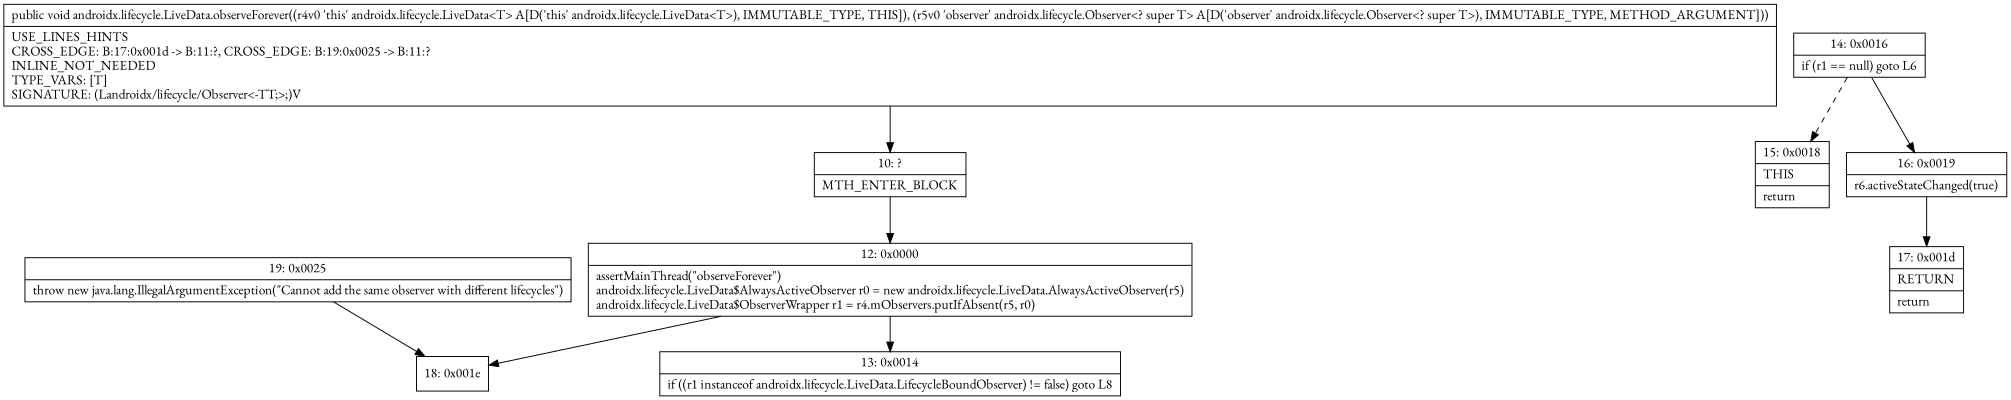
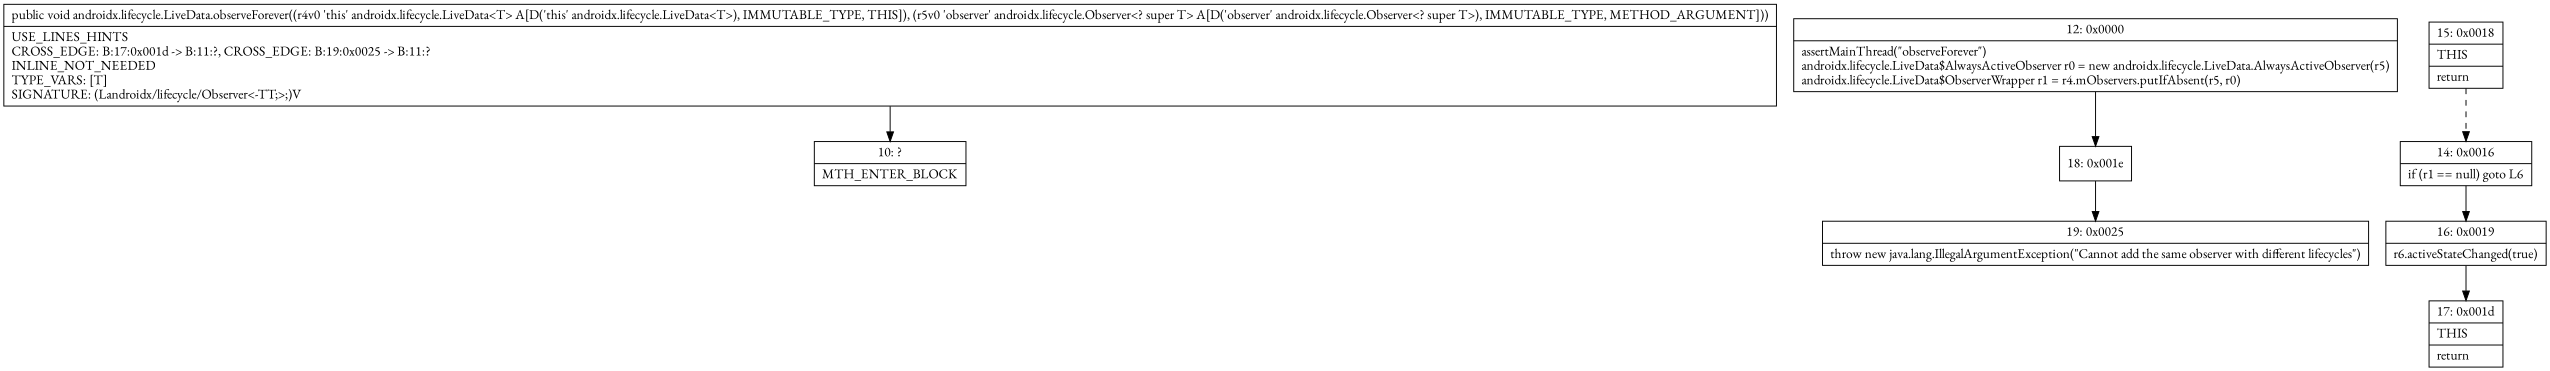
(1831, 105) -> (2466, 110)
(890, 215) -> none
(1926, 279) -> (2453, 334)
(375, 327) -> (2096, 196)
(890, 374) -> none
